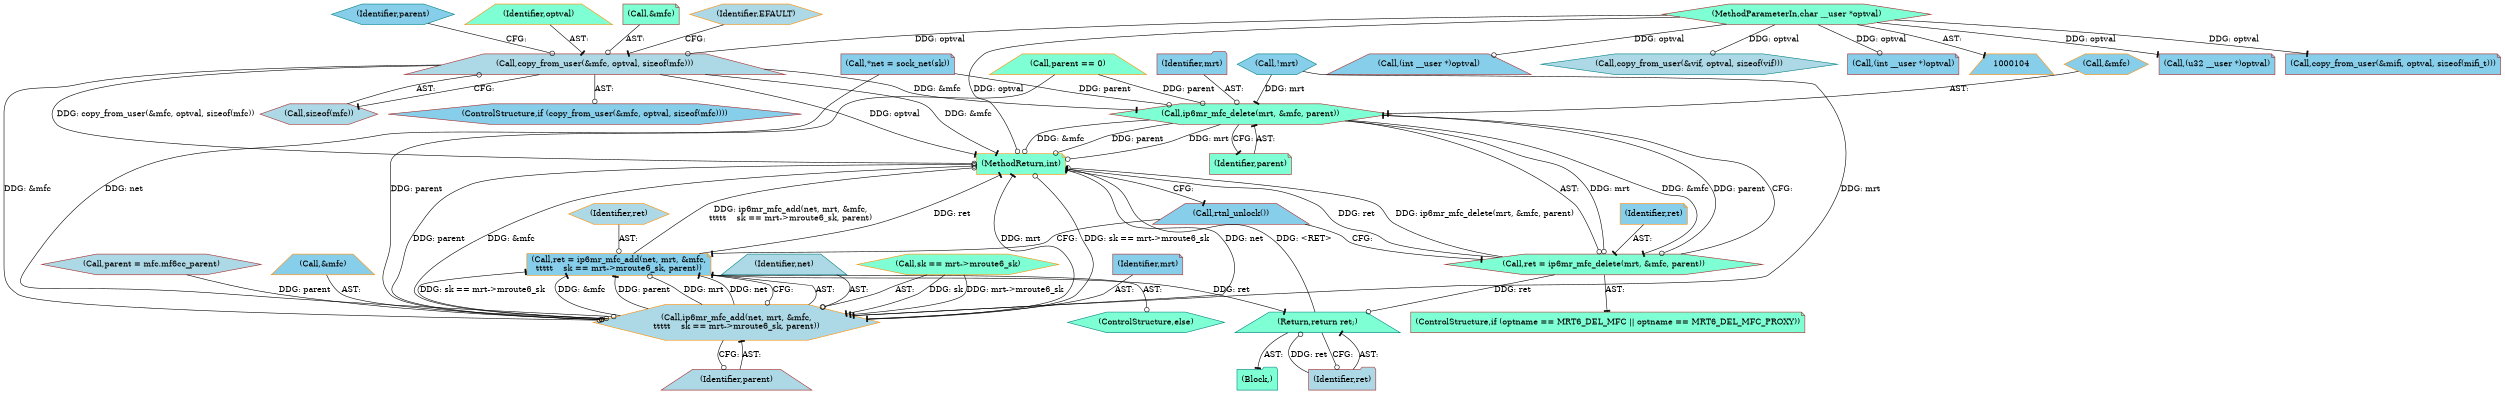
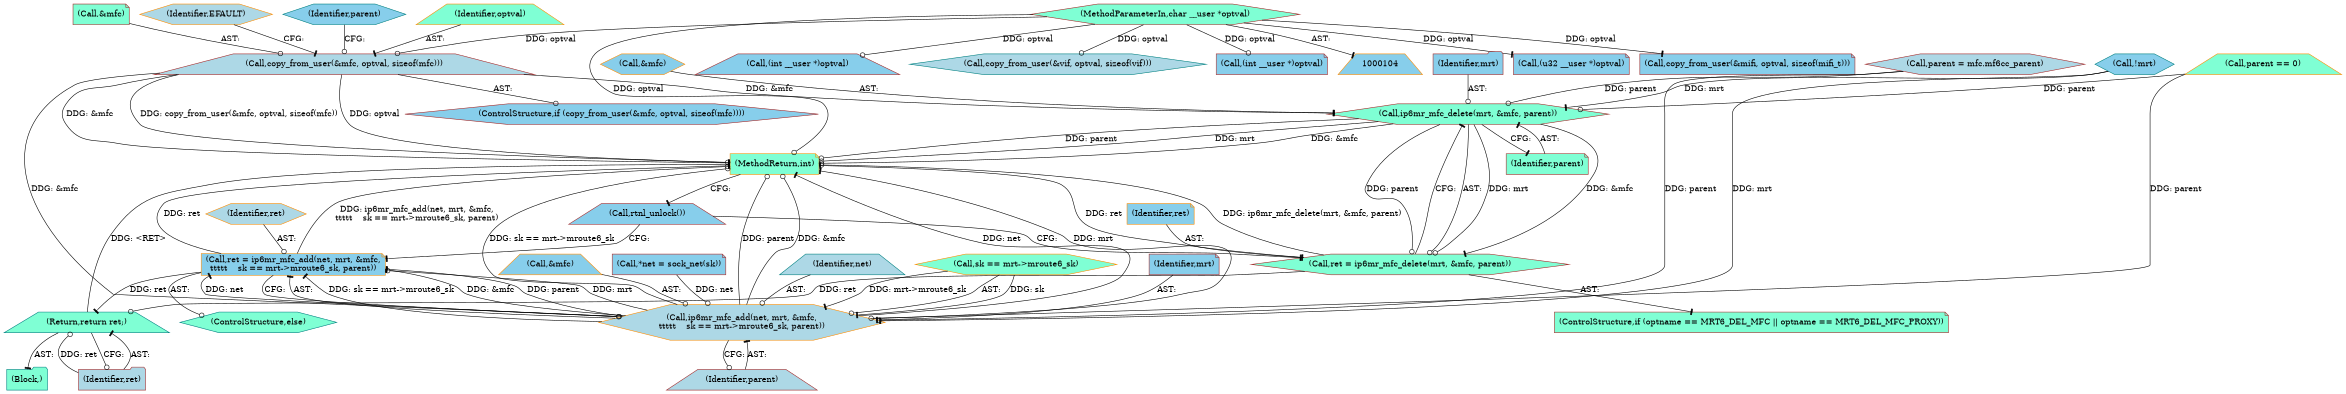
(1060, 91) -> (1676, 78)
(319, 114) -> none
